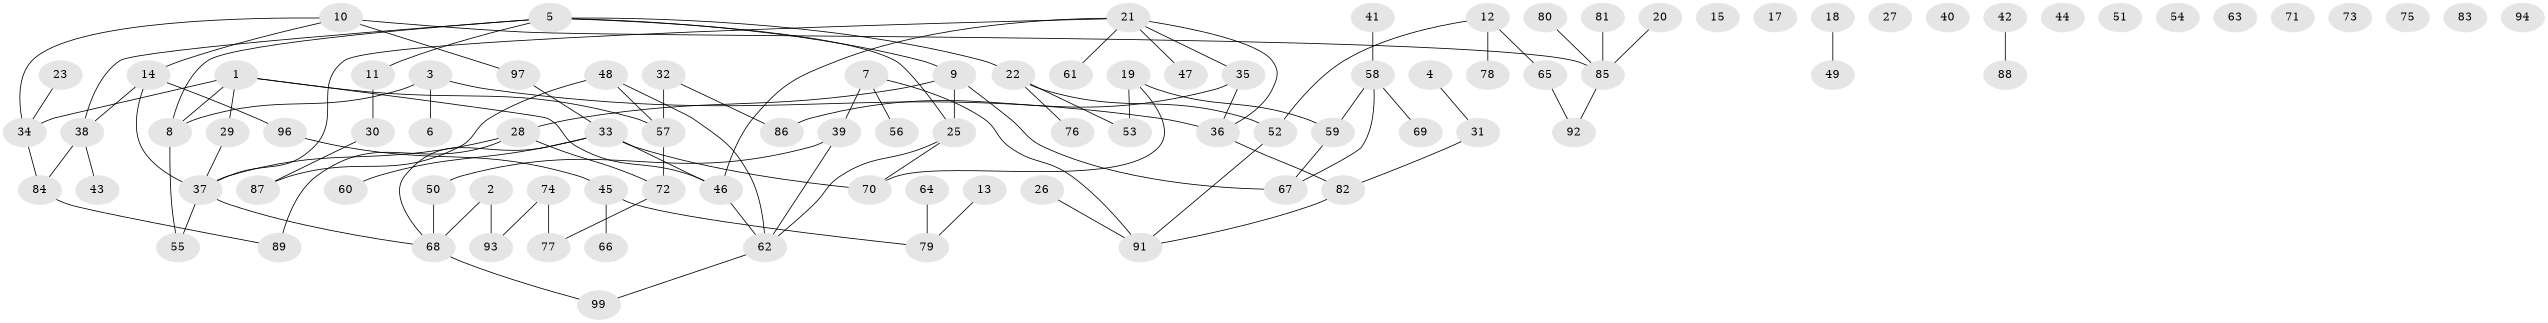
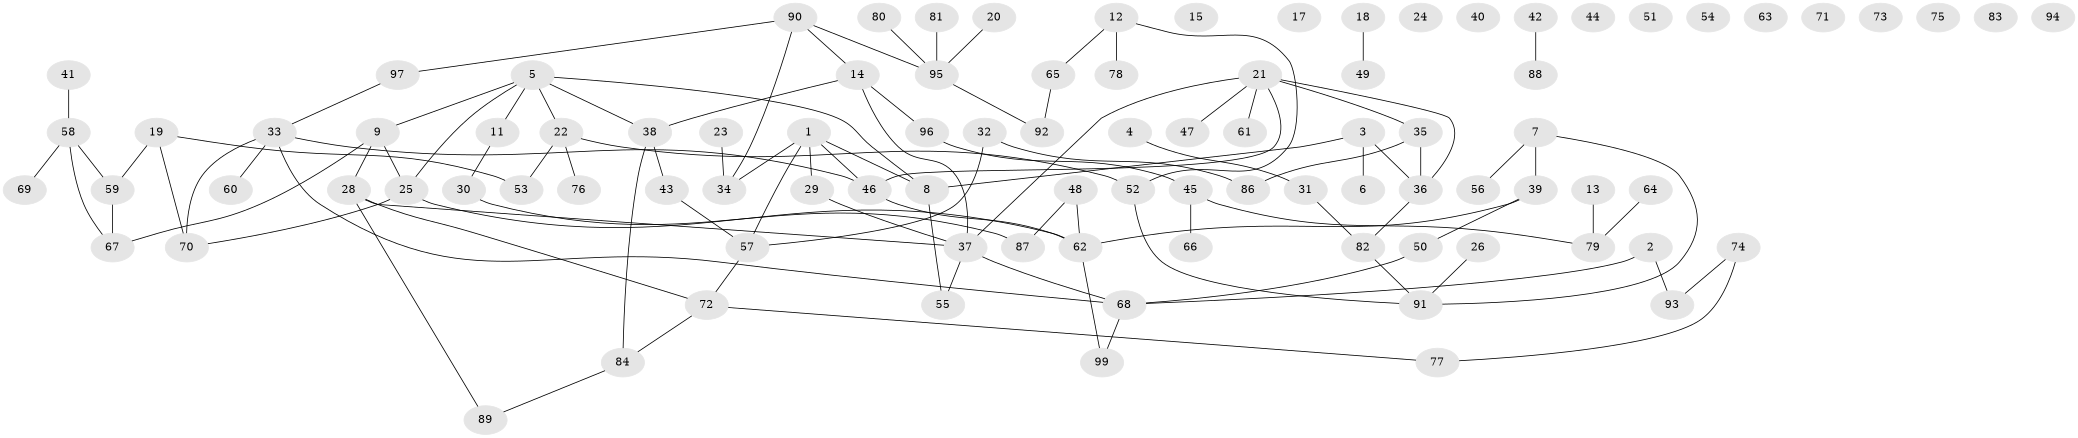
(341, 18) -> (795, 18)
(1890, 18) -> (1421, 18)
(1603, 75) -> (937, 75)
(628, 97) -> (705, 217)
(32, 161) -> (665, 334)
